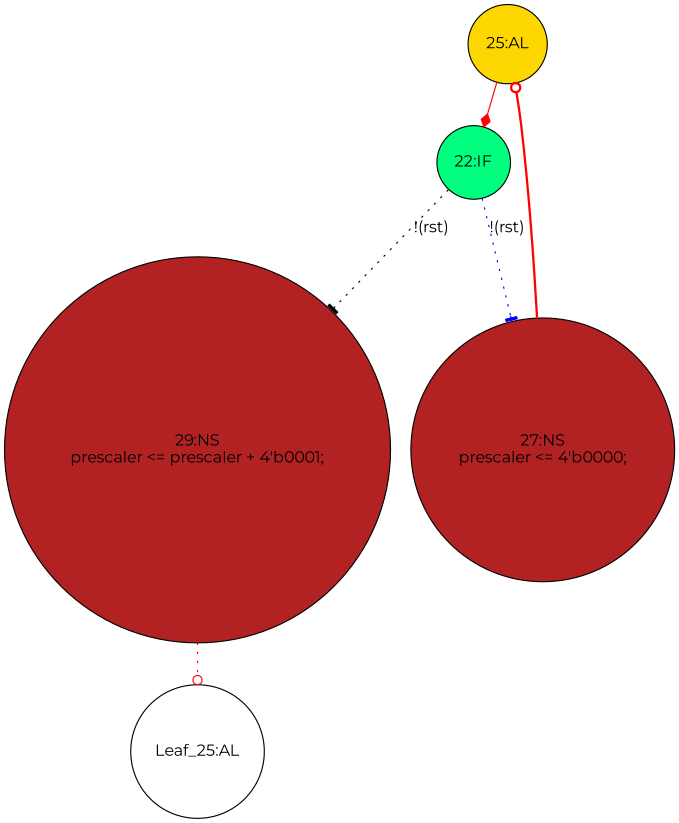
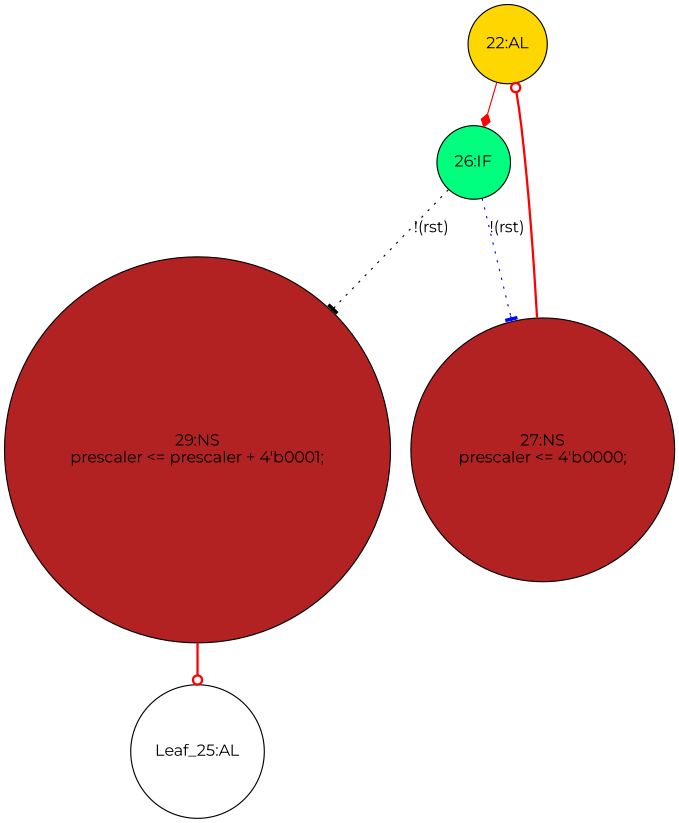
(508, 44) -> (508, 44)
(474, 162) -> (474, 162)
(198, 659) -> (198, 659)
